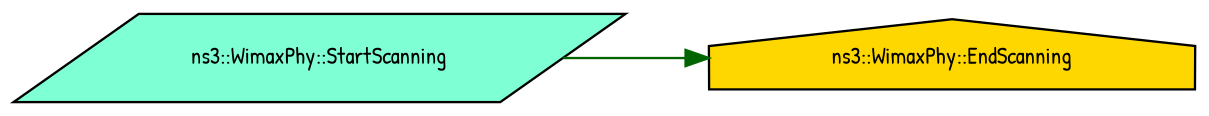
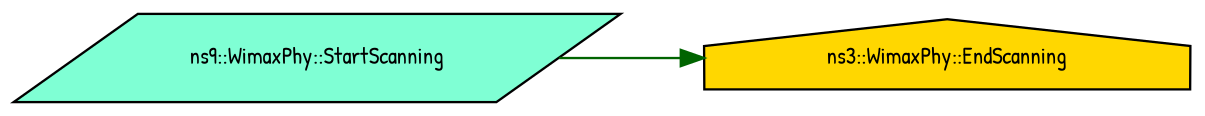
(320, 58) -> (317, 58)
